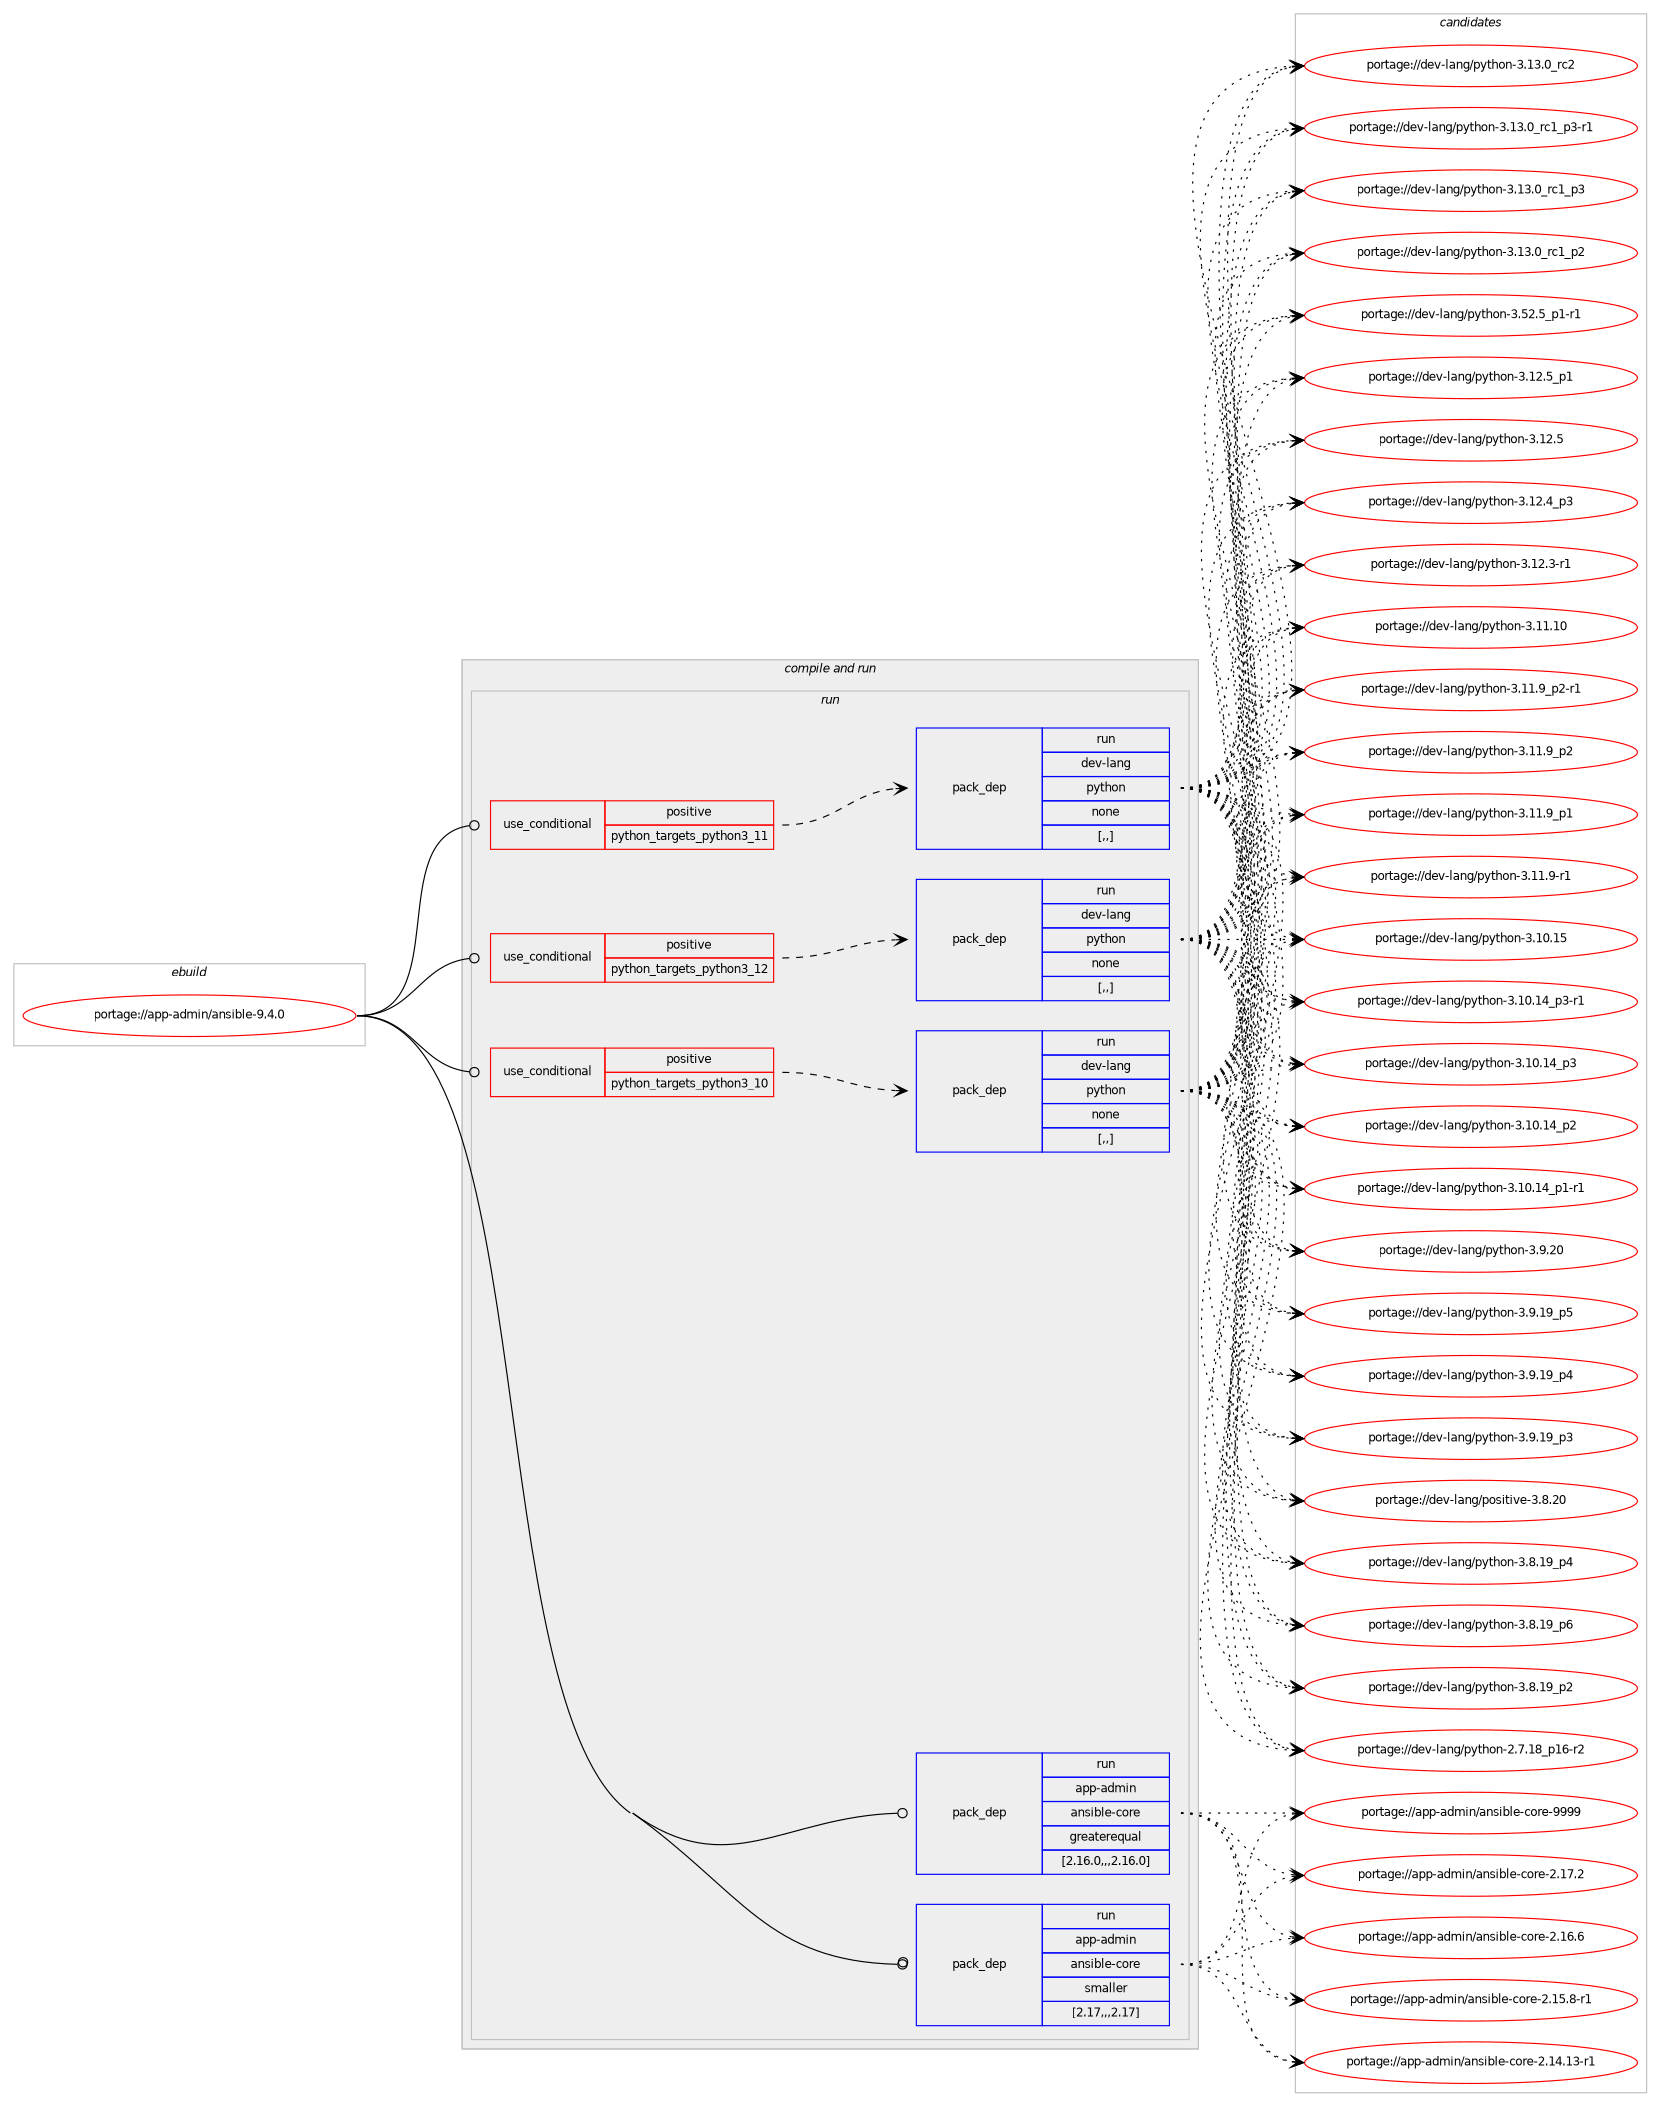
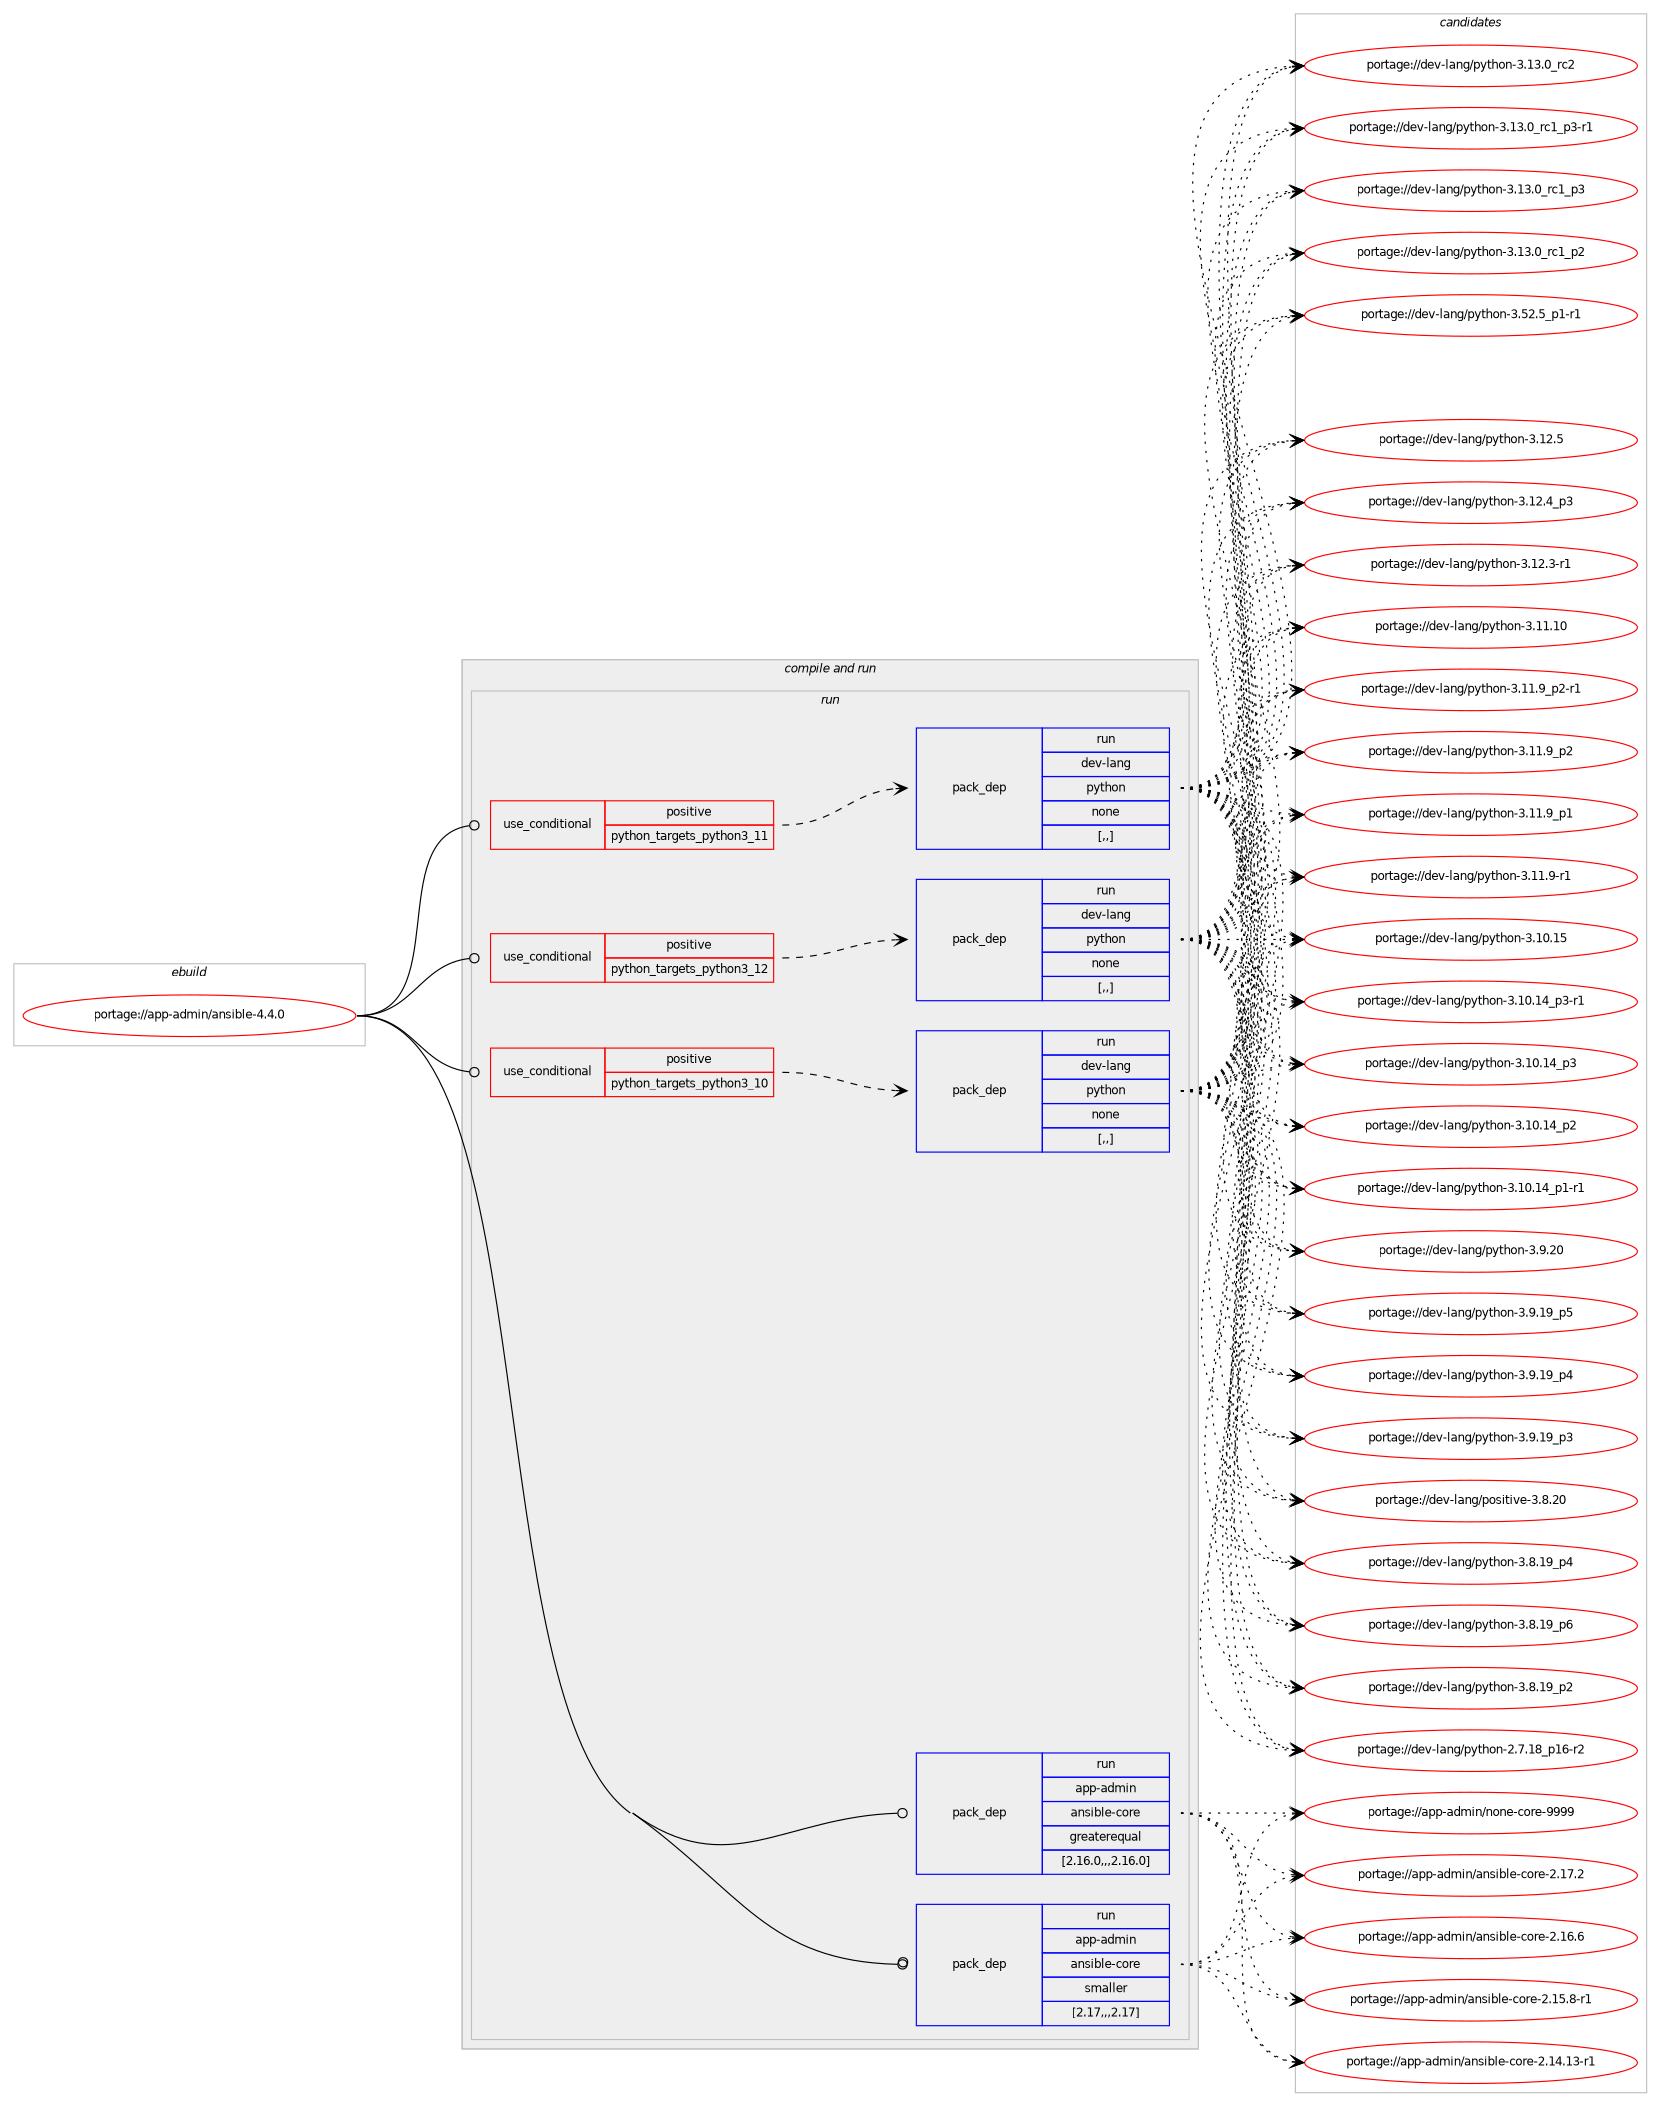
(1471, 378) -> none
(190, 1016) -> (190, 1016)
(1471, 1813) -> (1471, 1813)
